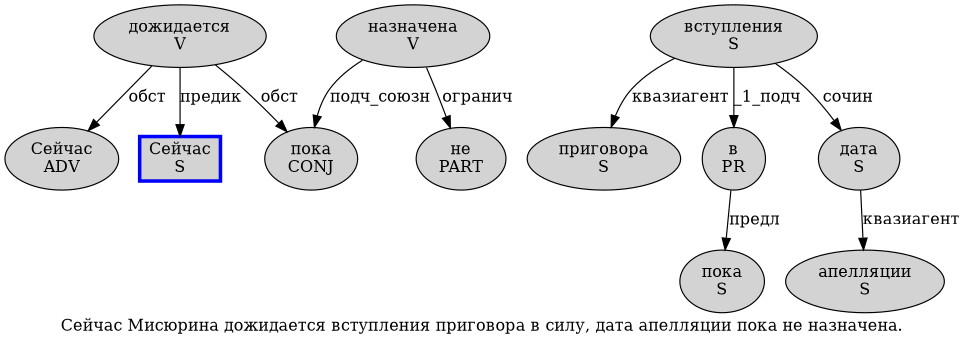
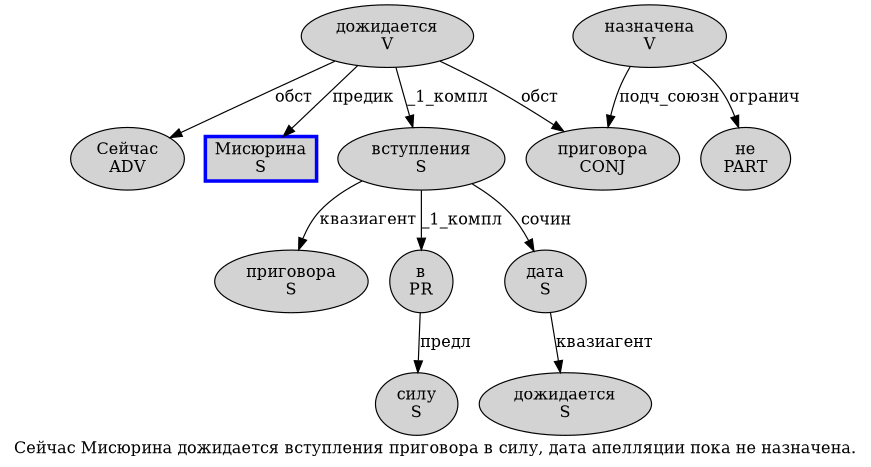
none -> (403, 92)
(768, 97) -> (462, 220)
(180, 159) -> (261, 159)
(311, 159) -> (603, 159)
(722, 281) -> (417, 404)
(865, 281) -> (565, 404)
